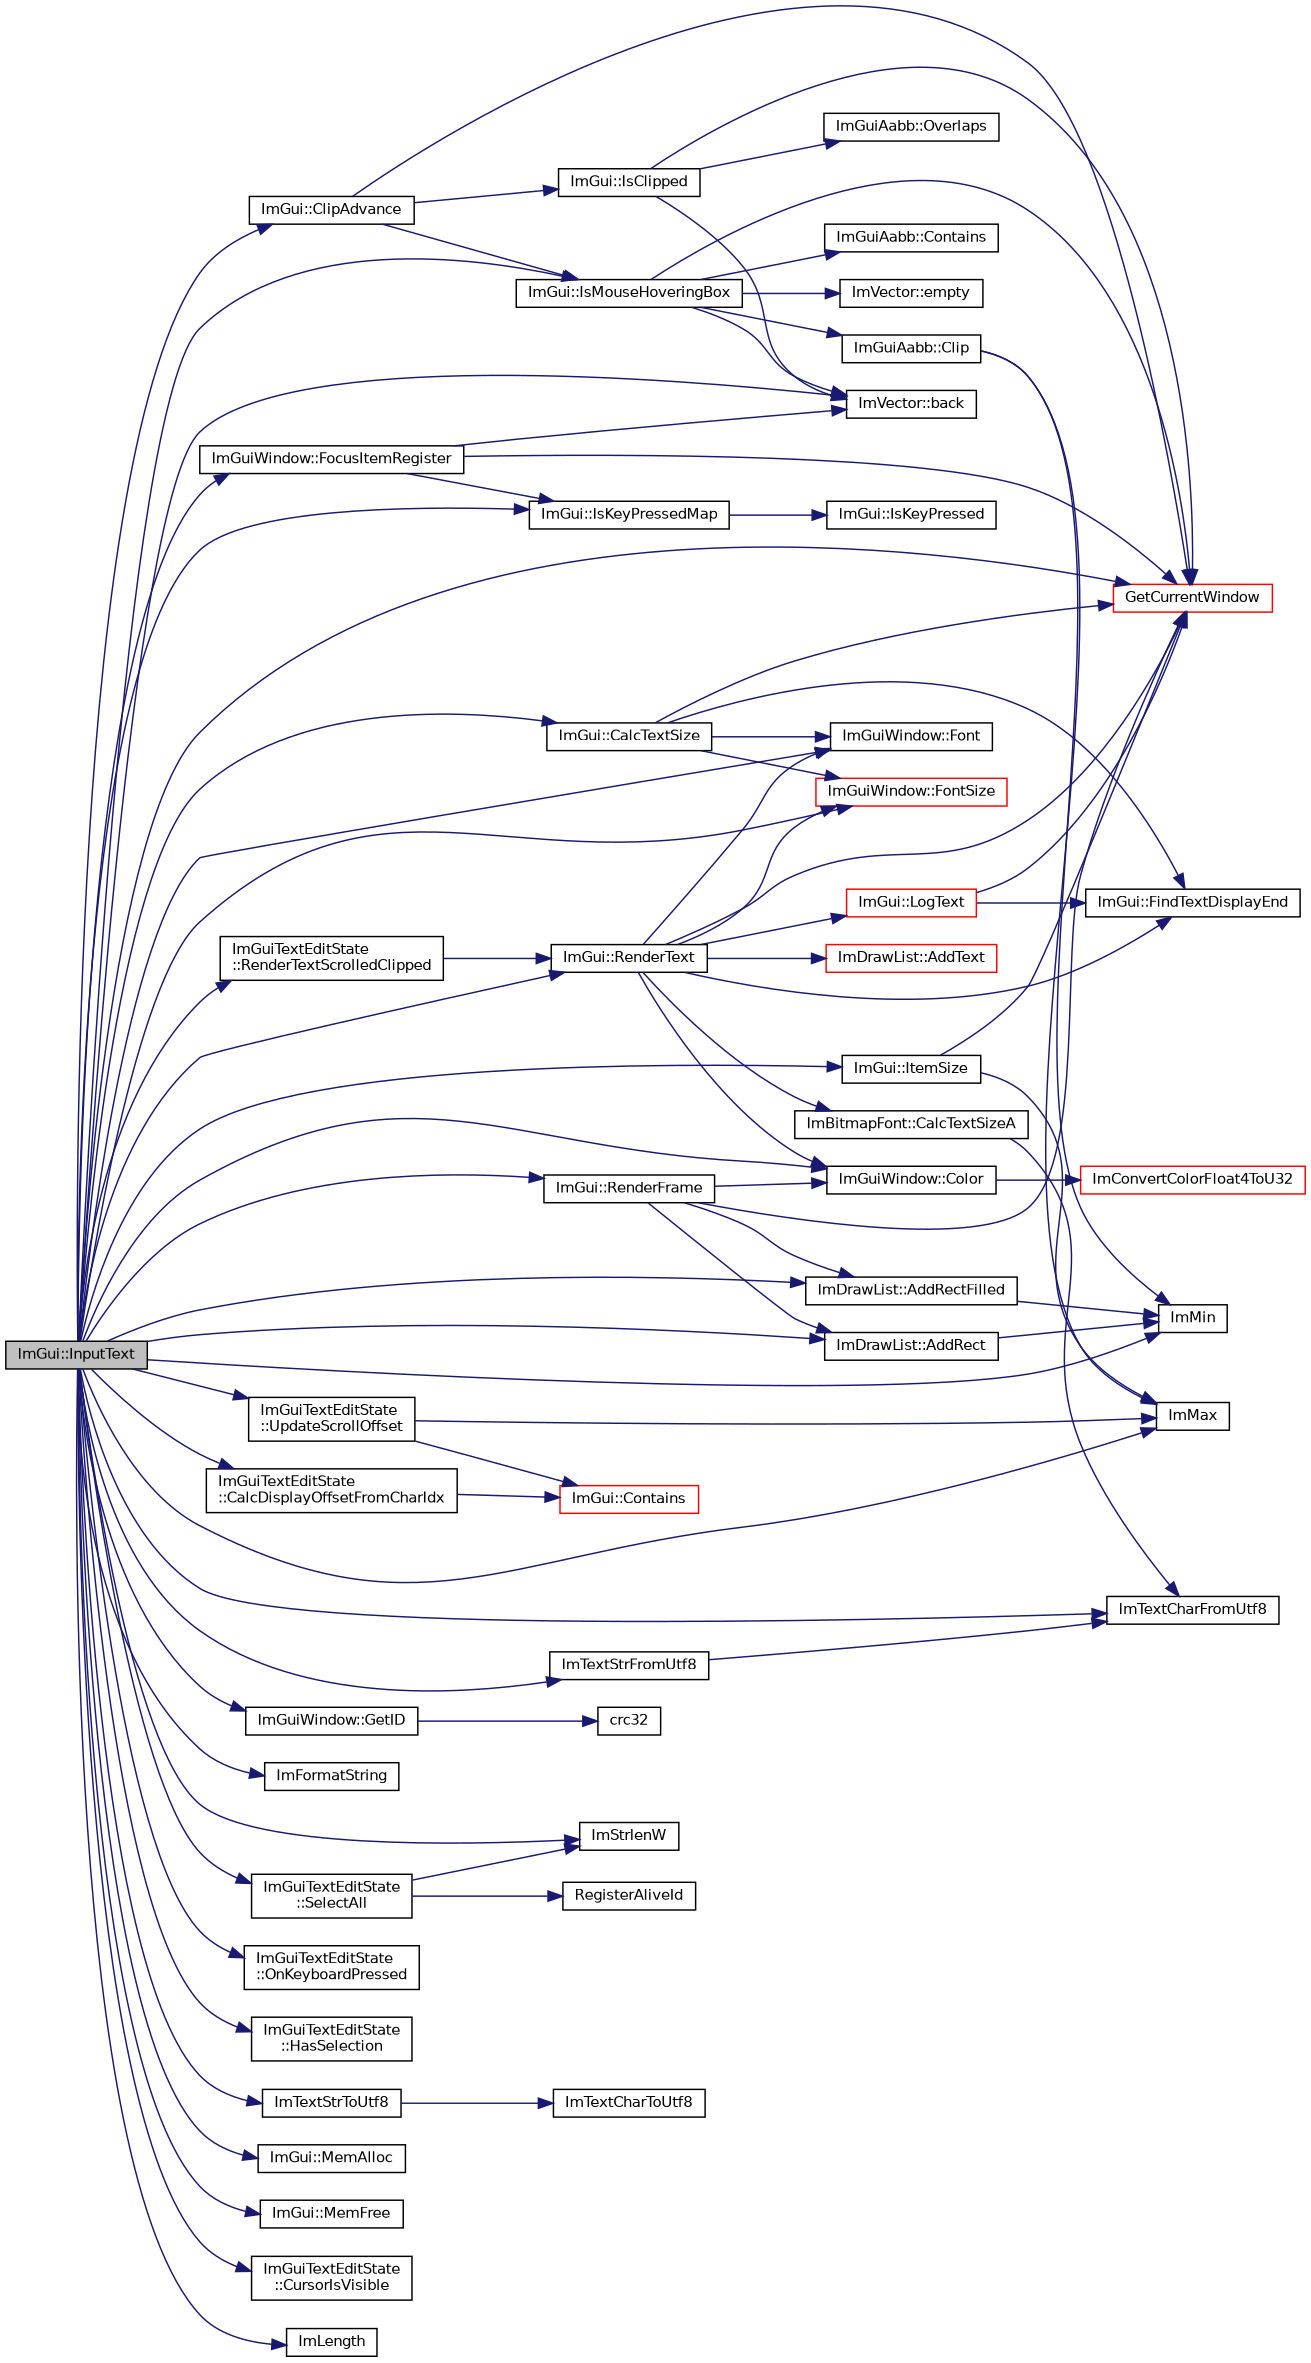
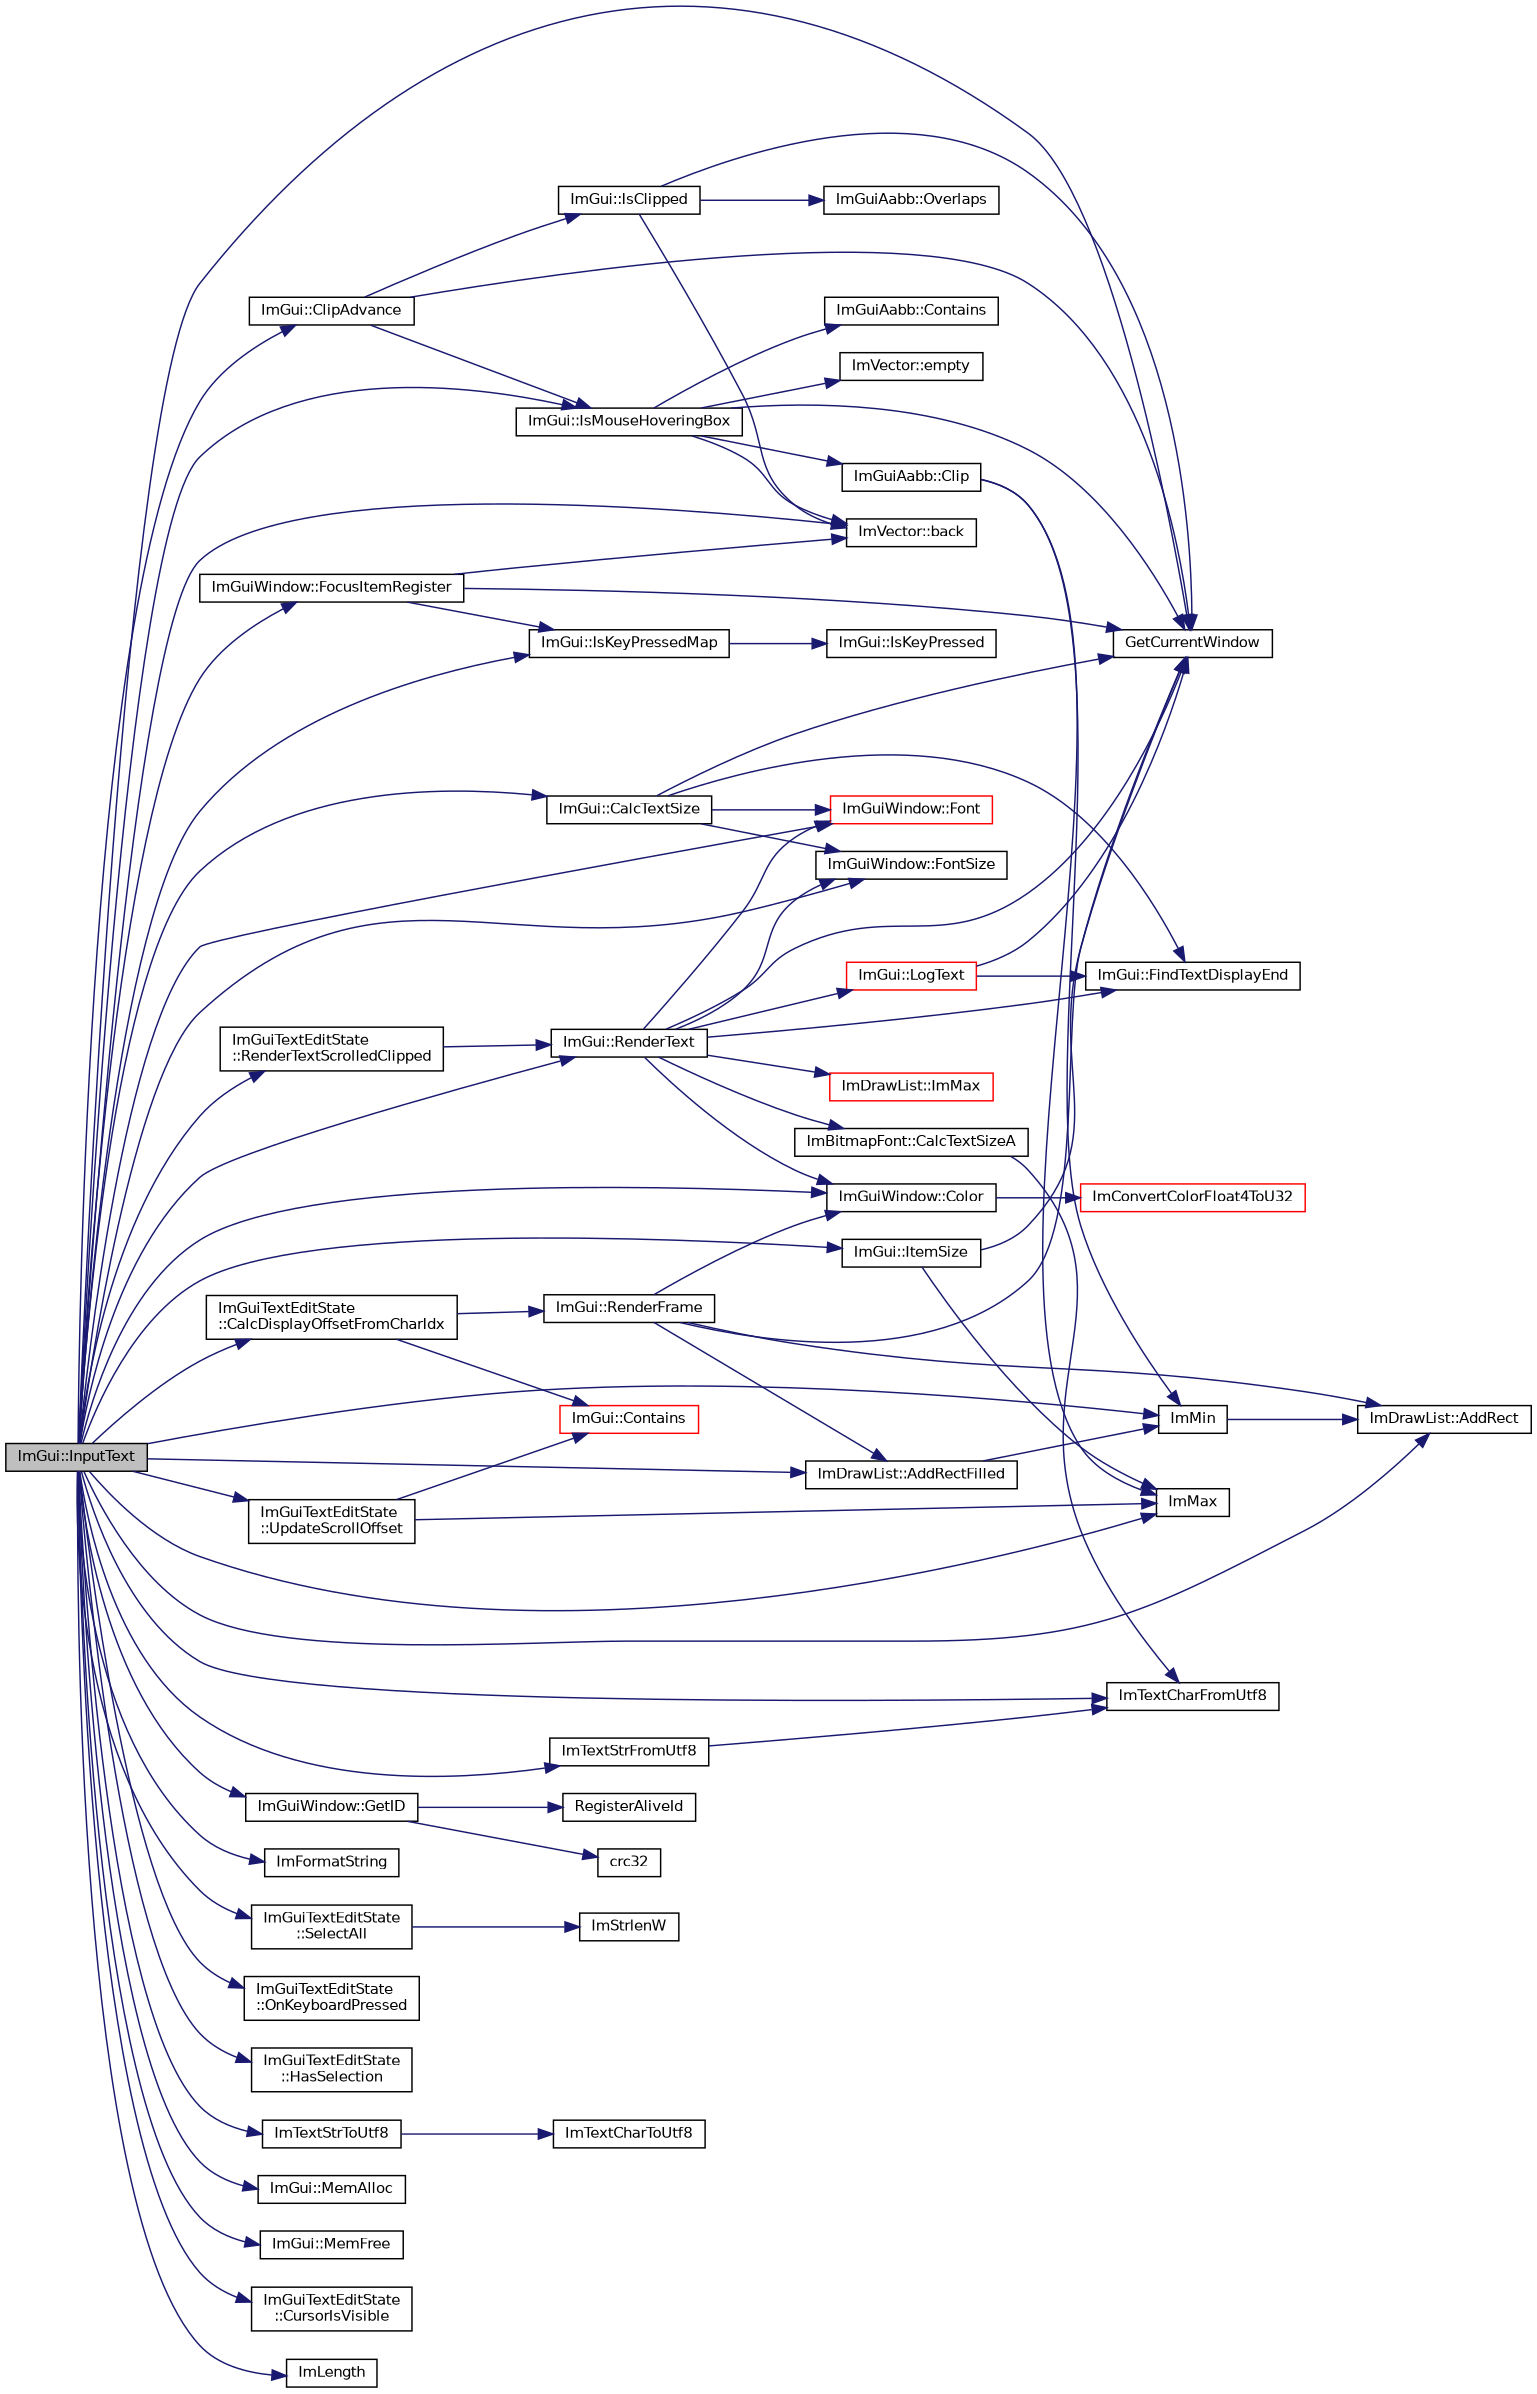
(1193, 598) -> (1193, 644)
(911, 737) -> (911, 810)
(911, 792) -> (911, 865)
(911, 958) -> (911, 1087)
(280, 1195) -> (493, 1313)
(1056, 1332) -> (1285, 1419)
(174, 1770) -> none
(480, 1896) -> (483, 1807)
